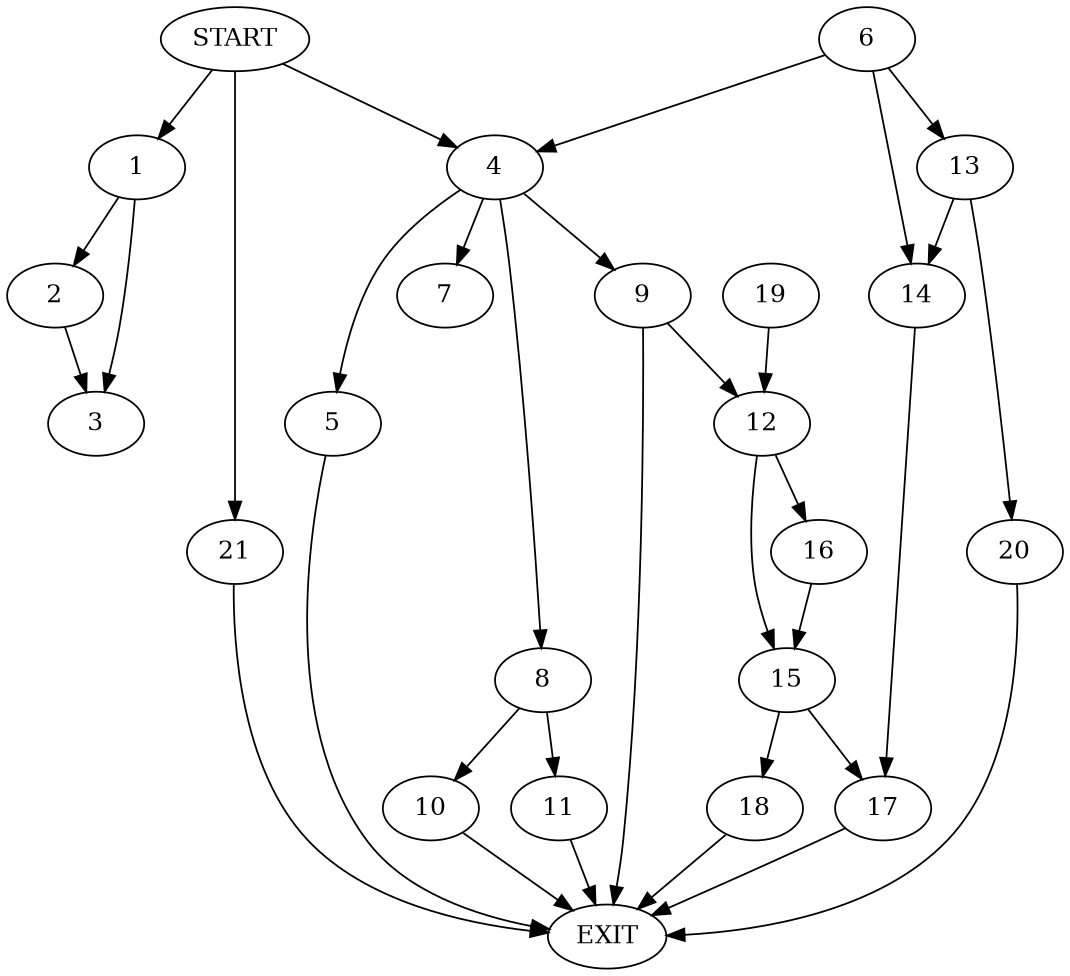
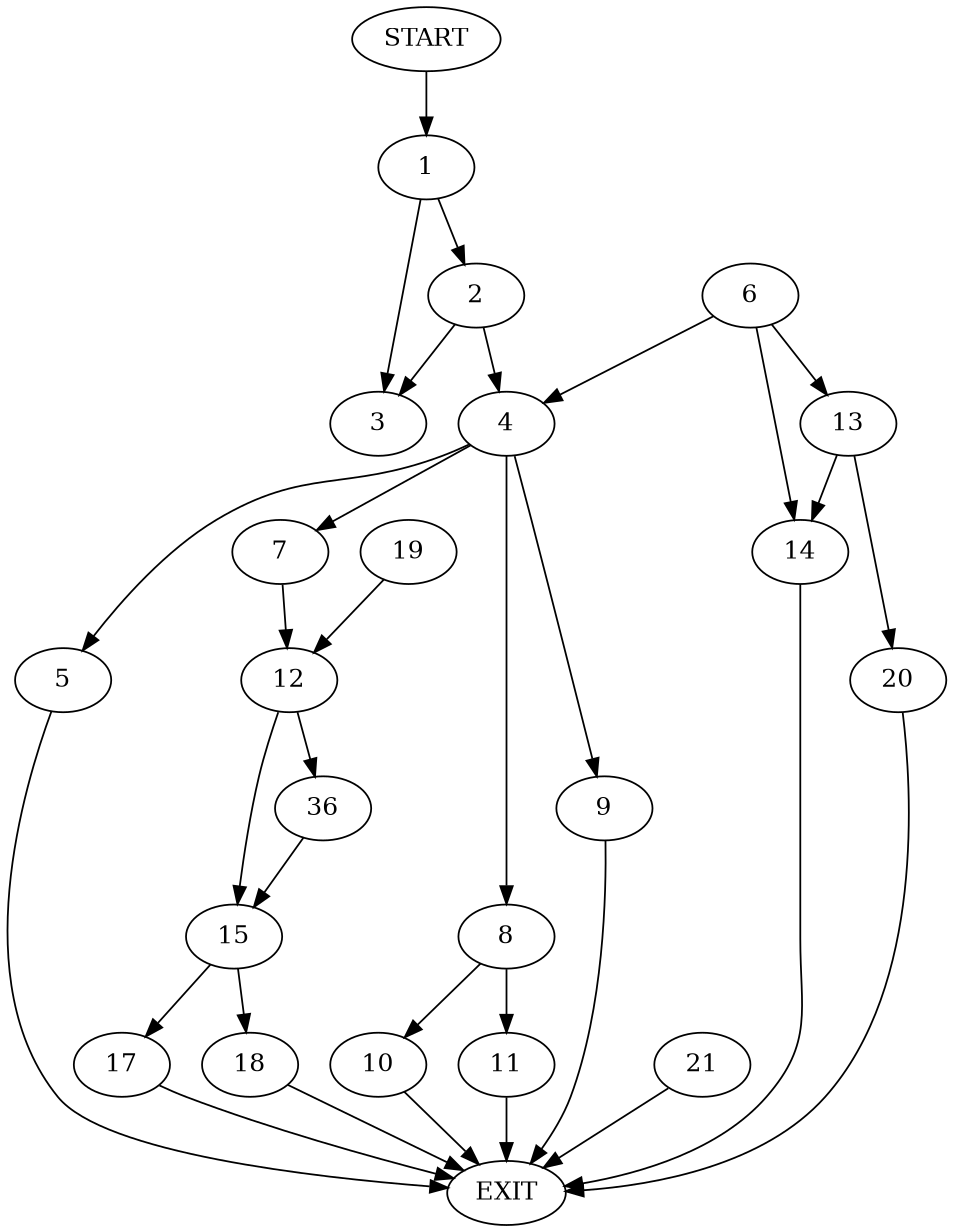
(362, 102) -> (489, 351)
(235, 286) -> none
(696, 353) -> (284, 607)
(901, 543) -> (800, 948)
(819, 552) -> (323, 808)
